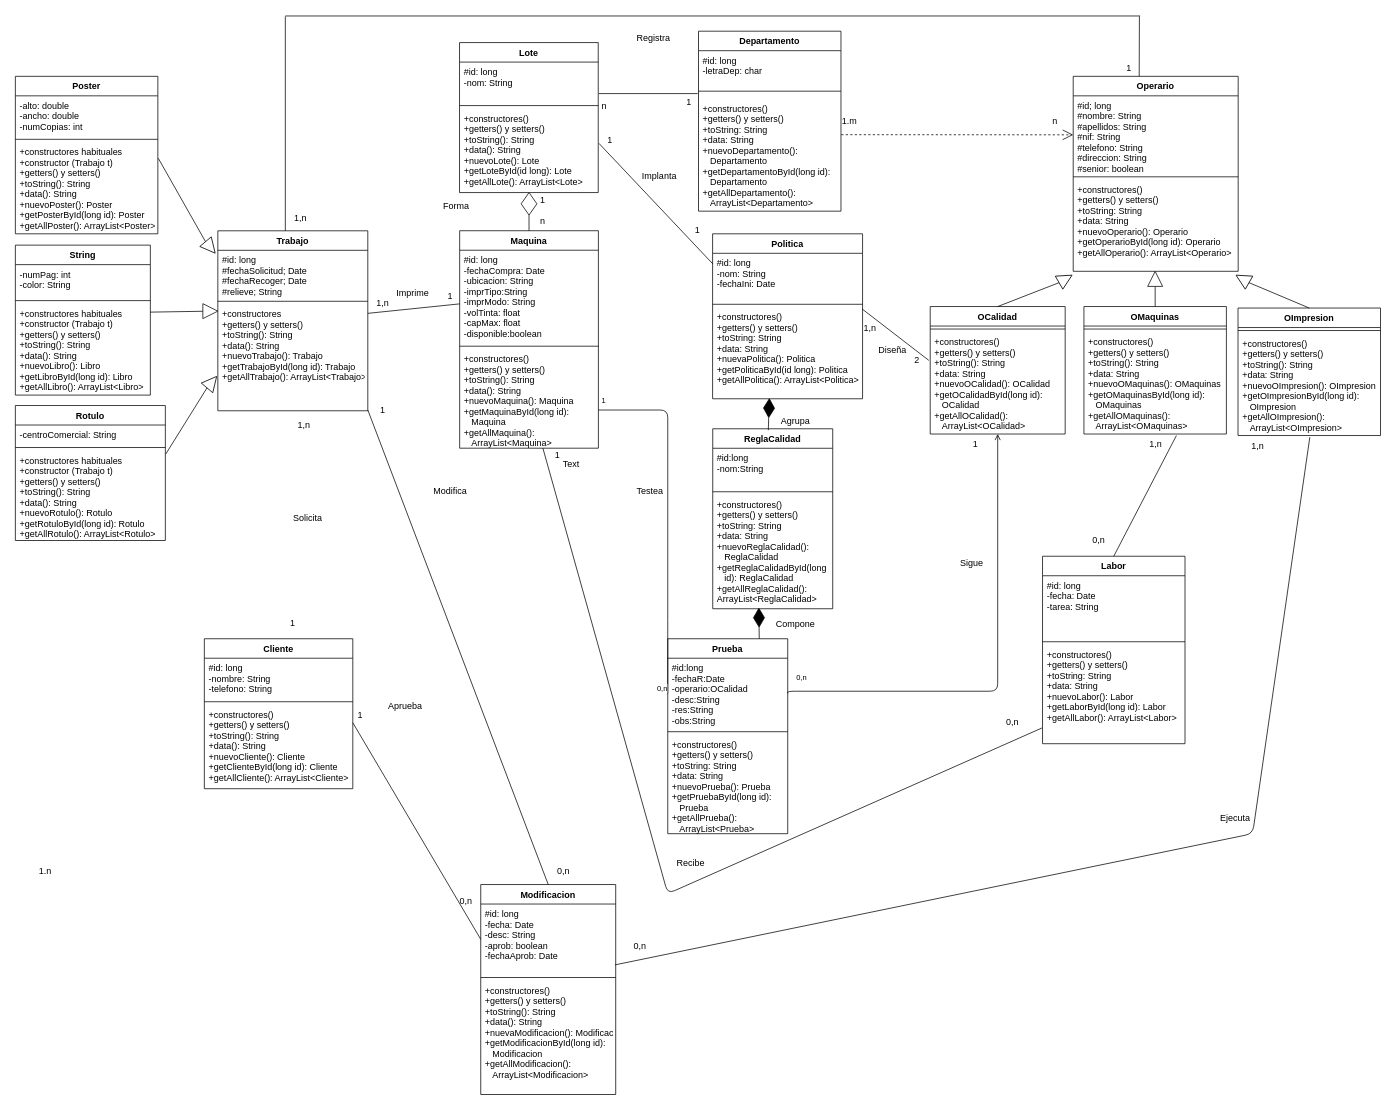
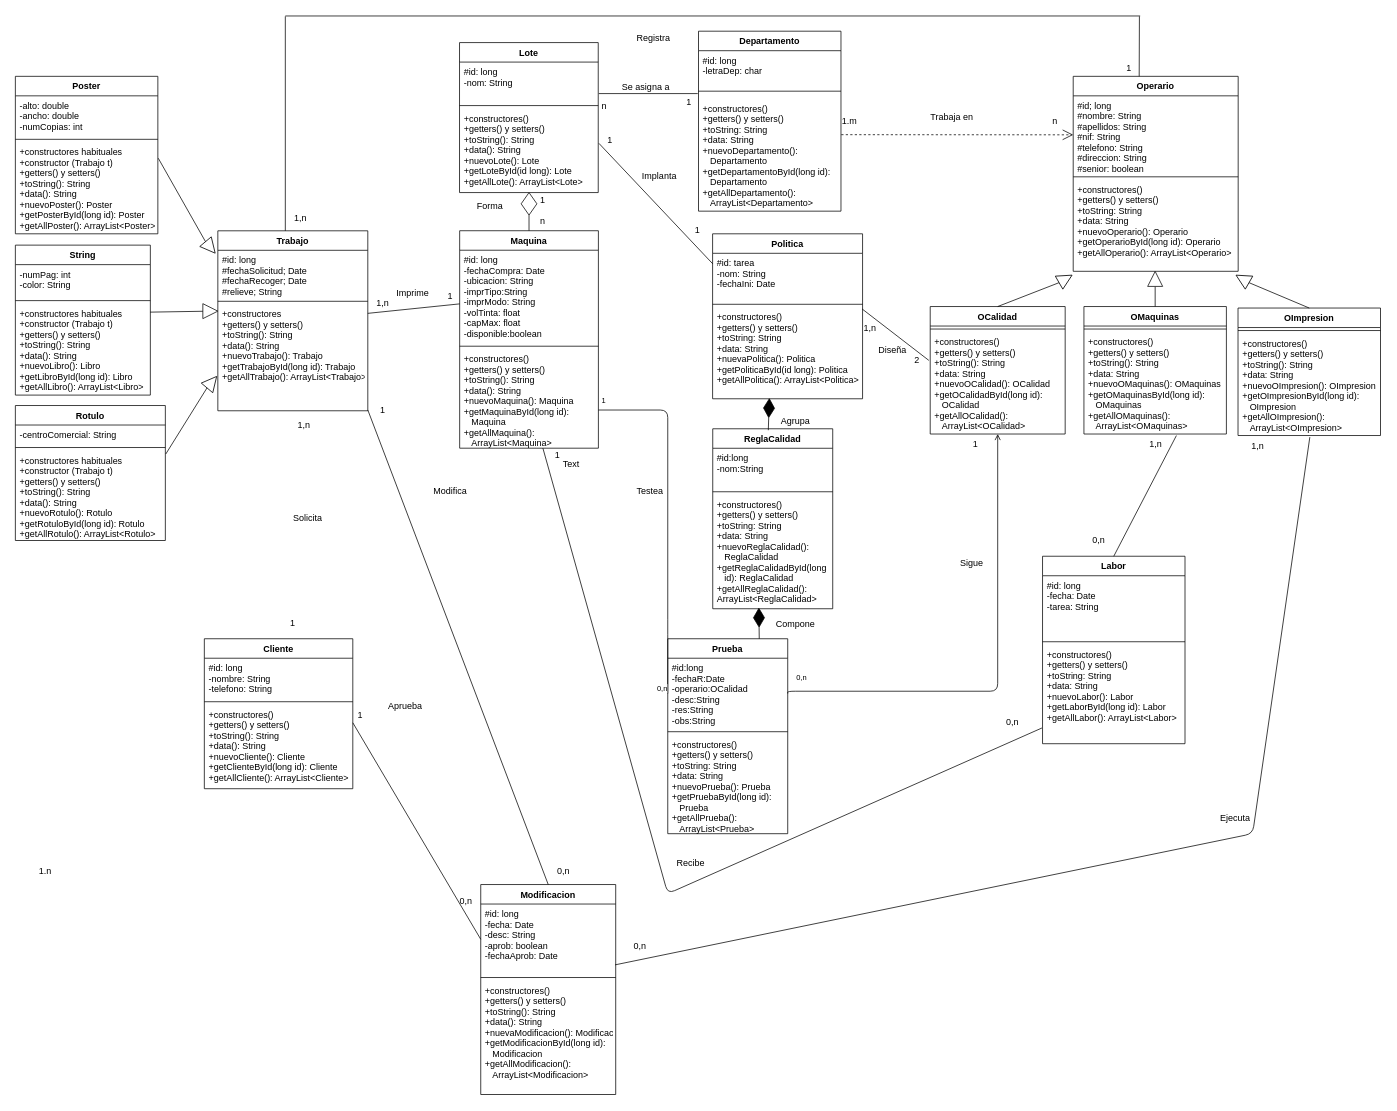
none -> (646, 87)
none -> (952, 117)
(456, 206) -> (490, 206)
(735, 263) -> (739, 263)
